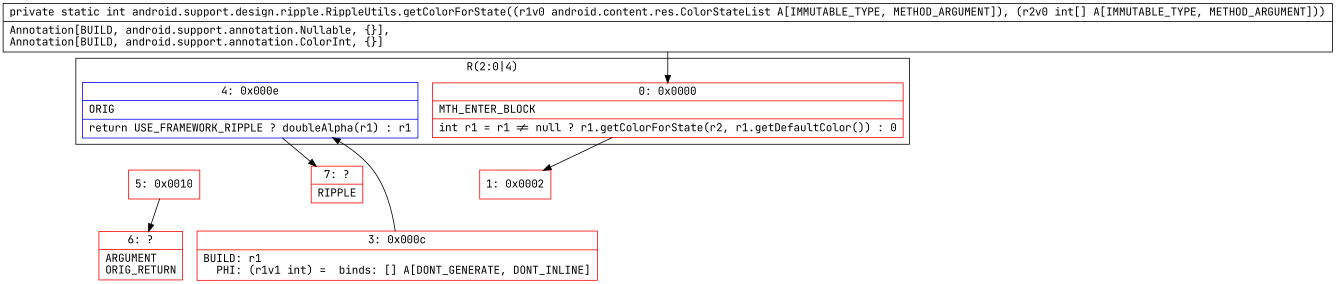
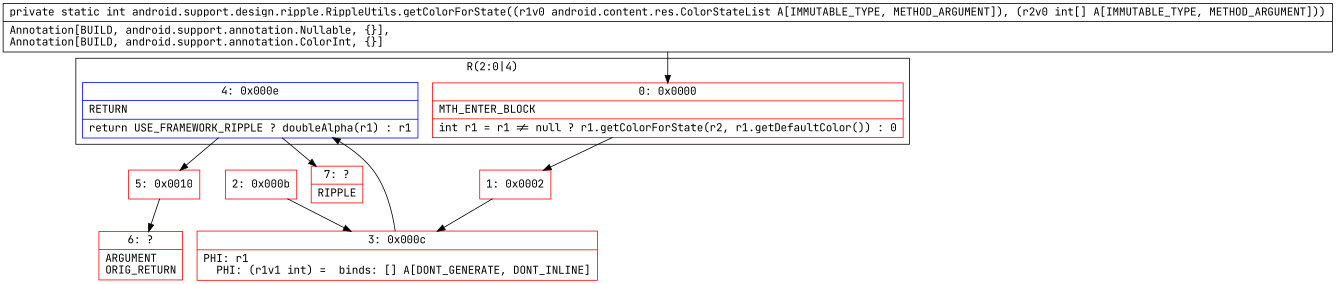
(102, 109) -> (108, 109)
none -> (202, 151)
none -> (261, 185)
none -> (468, 213)
(236, 259) -> (230, 259)
